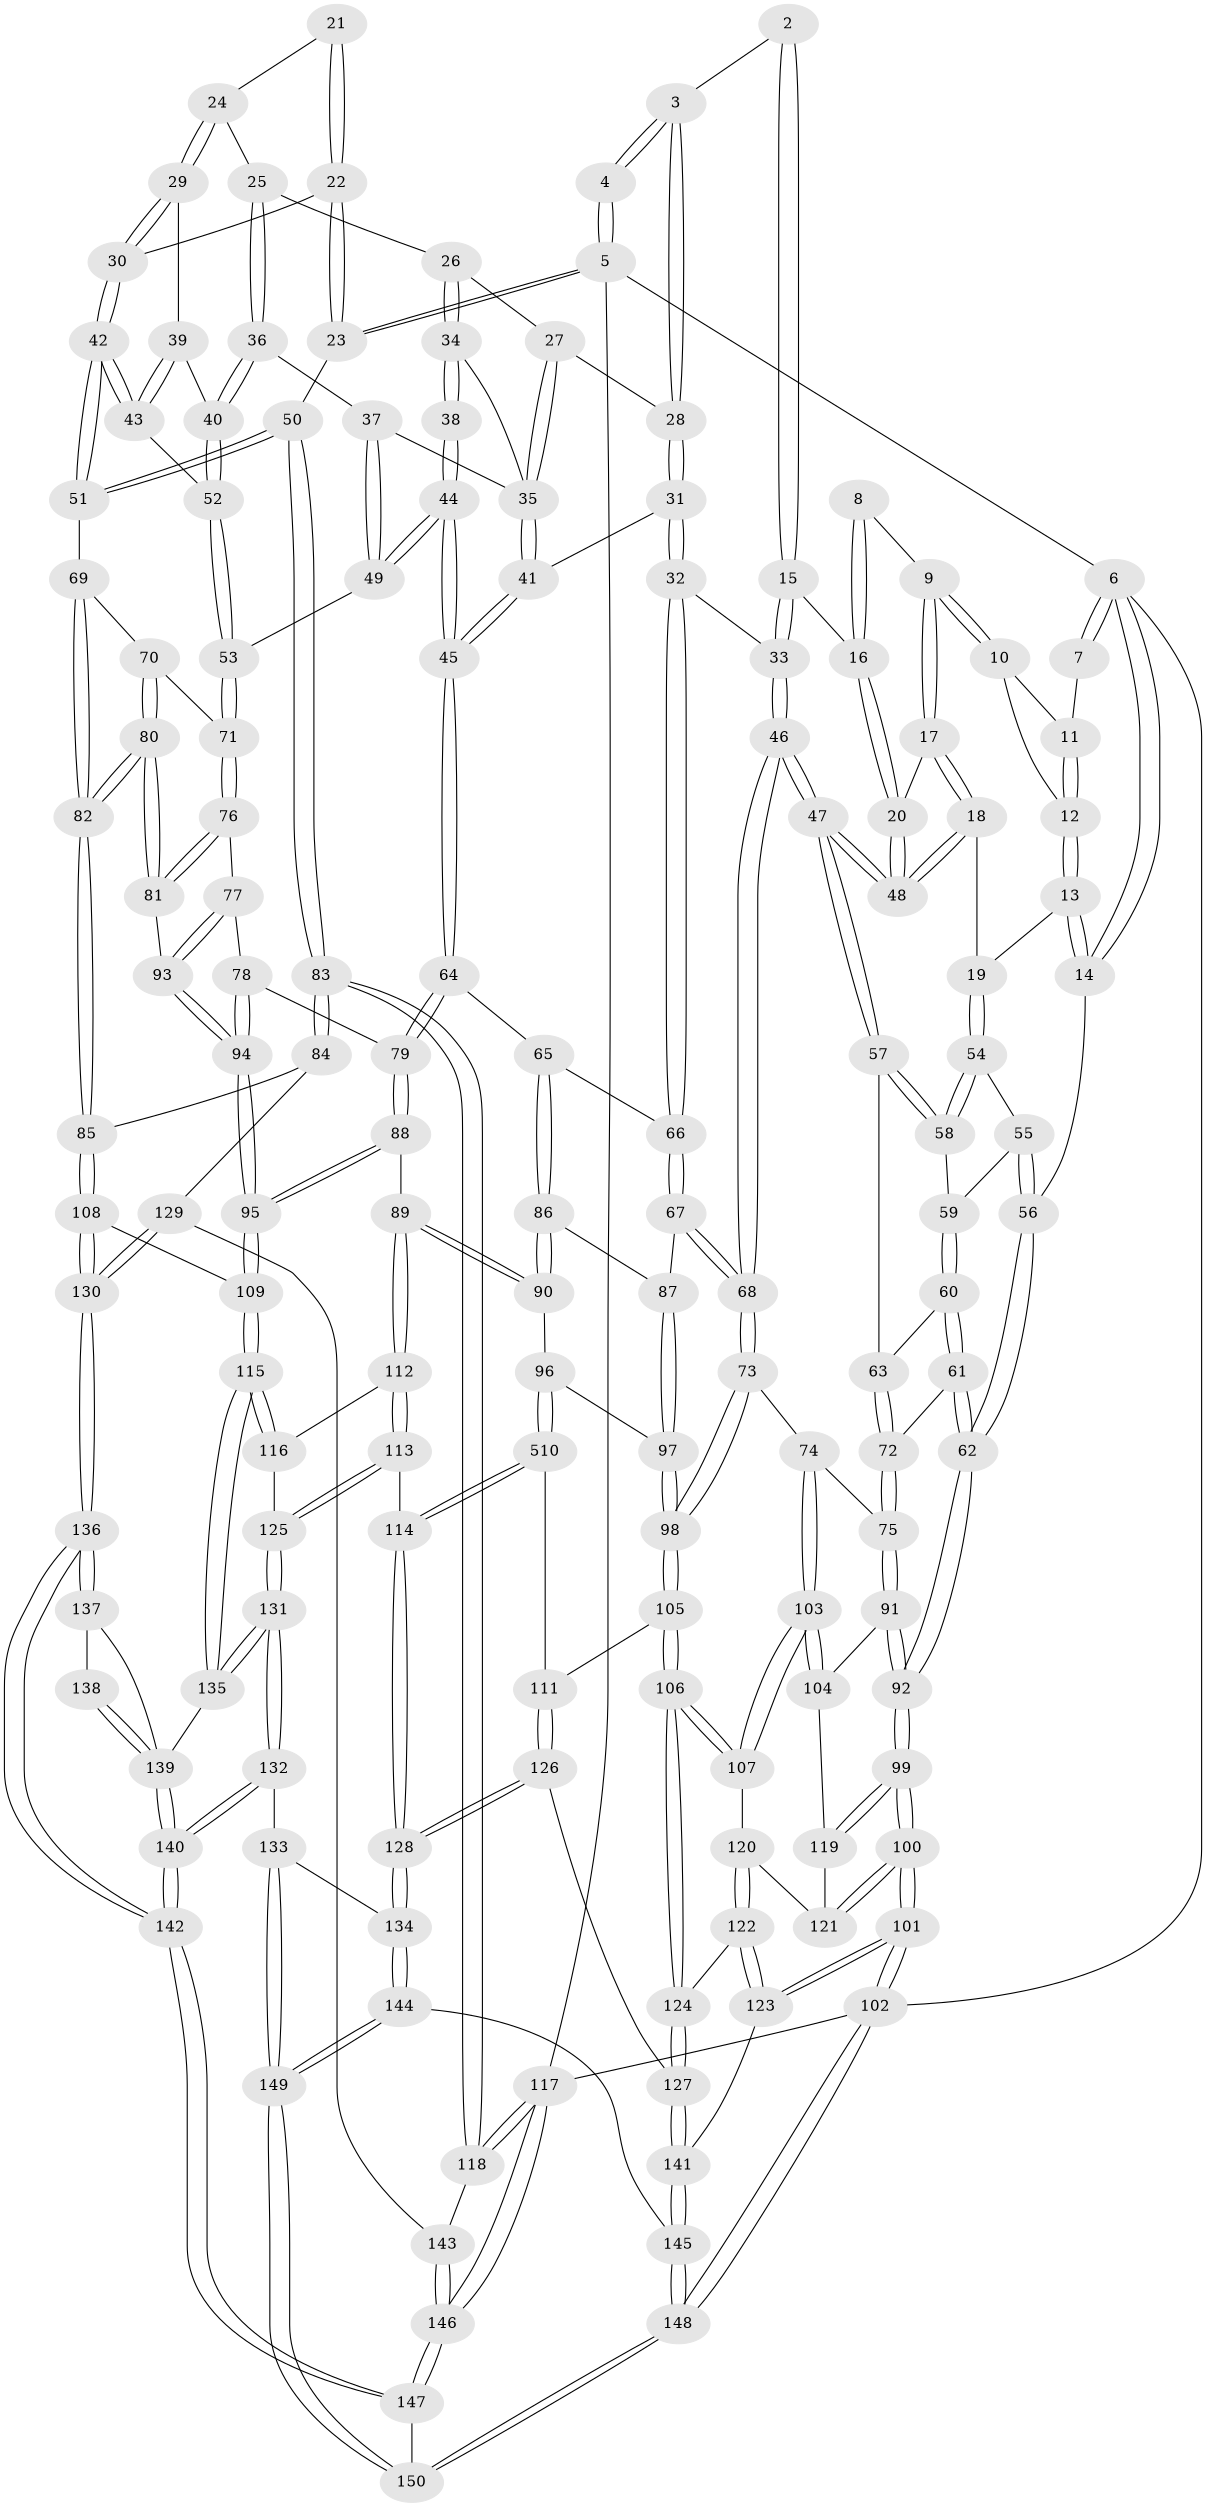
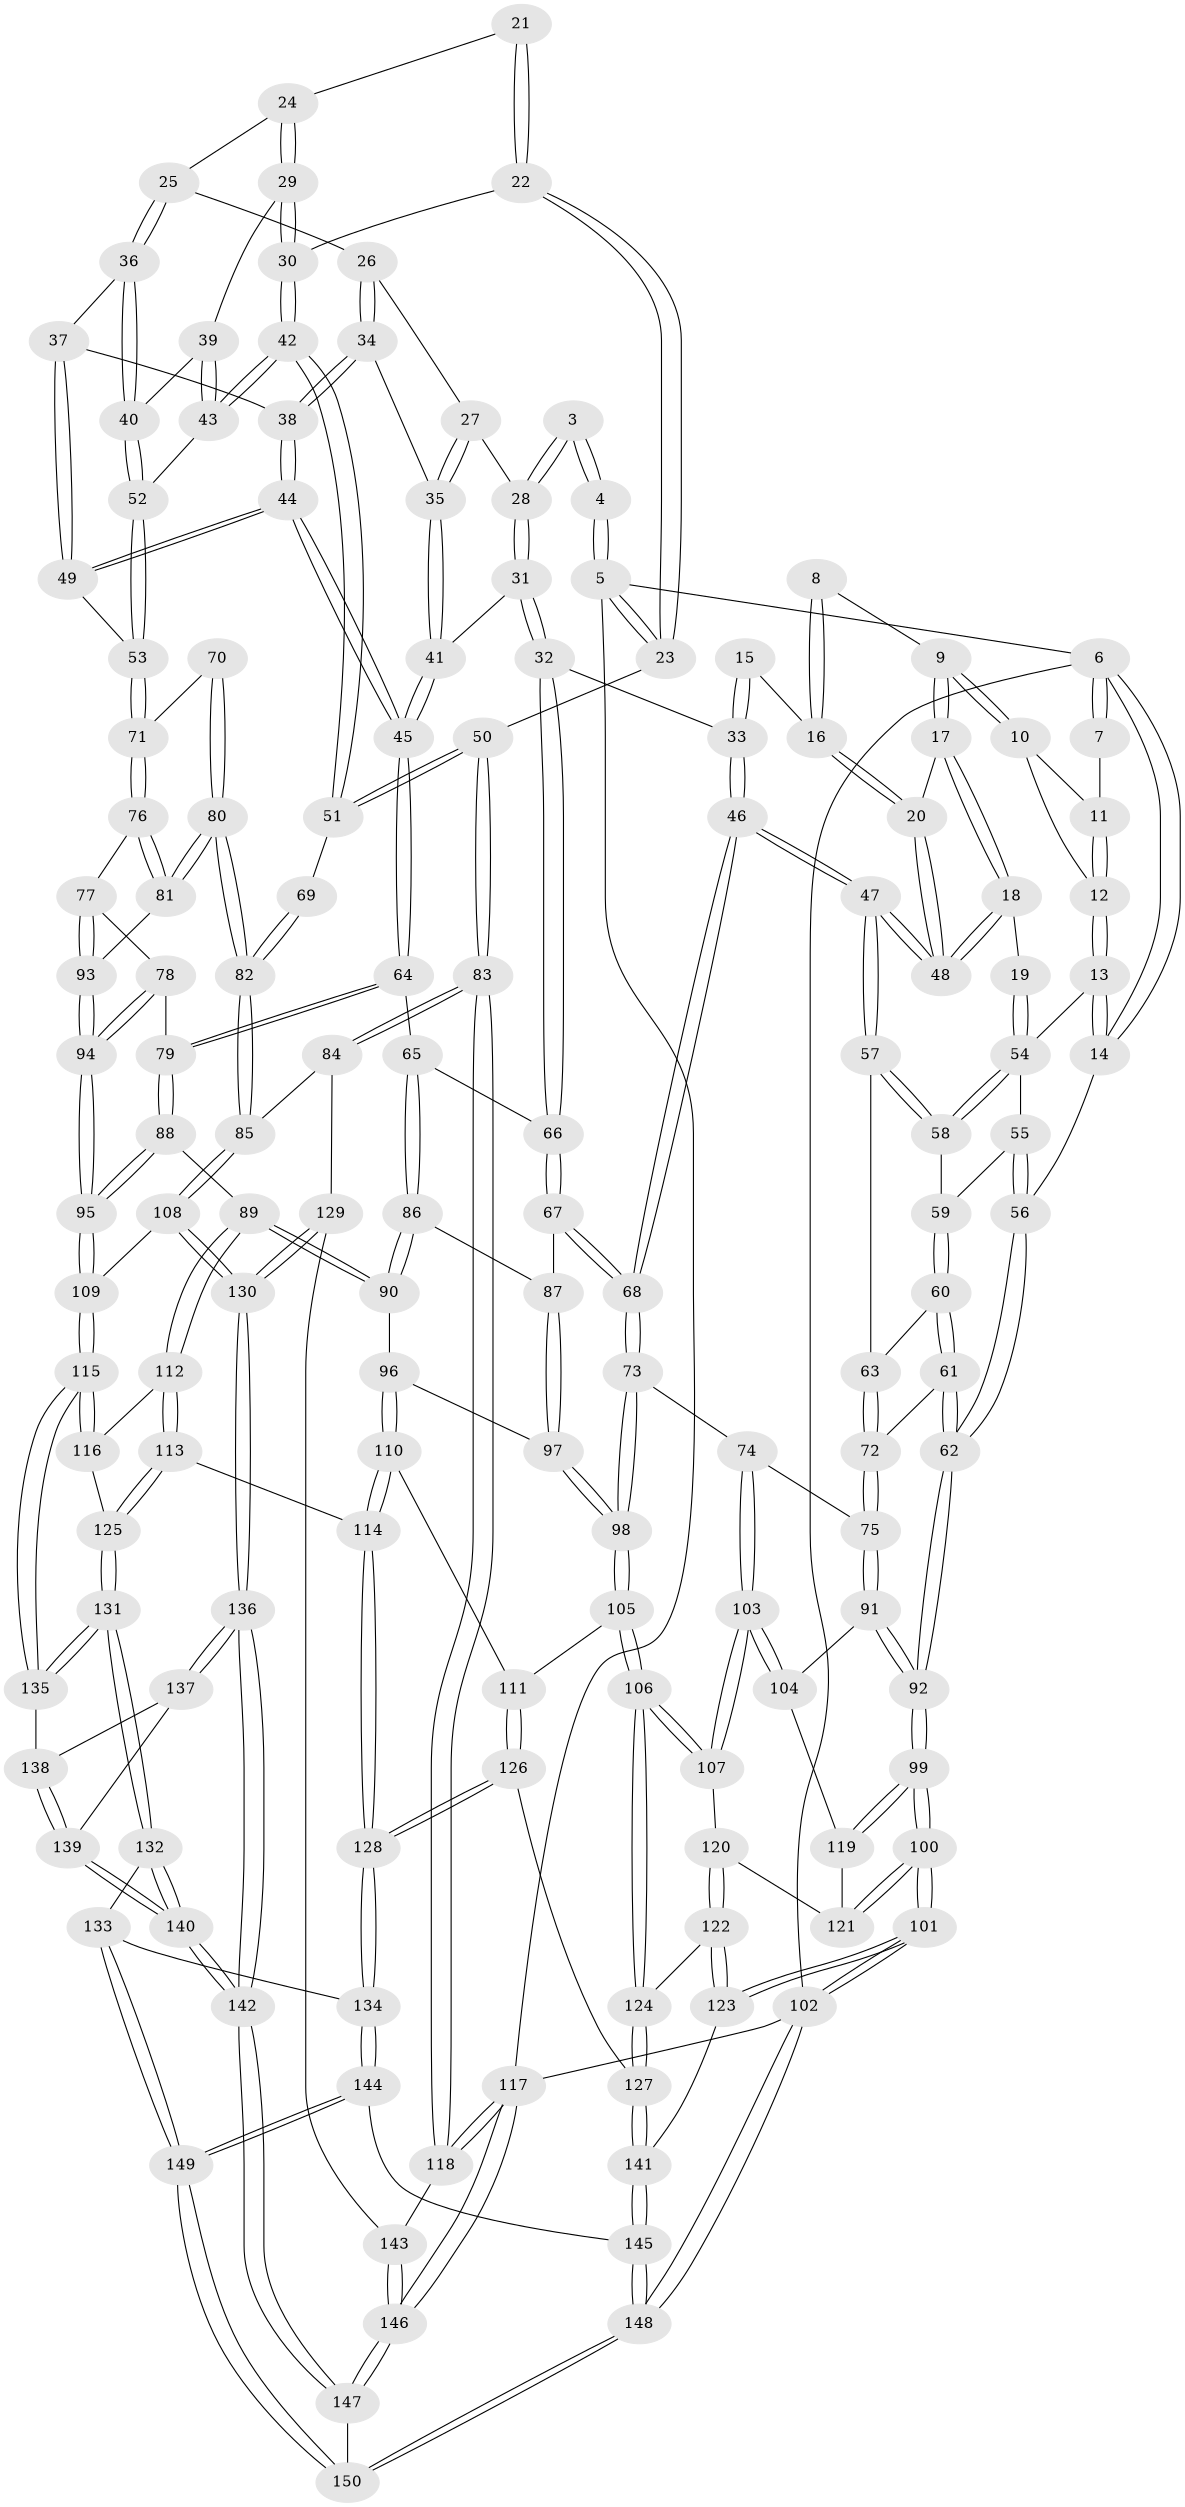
(789, 24) -> none
(450, 460) -> (168, 373)
(115, 619) -> none
(1024, 936) -> (1060, 1015)
(545, 1452) -> (389, 1452)
(187, 1729) -> (36, 1729)
